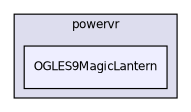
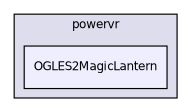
(96, 67) -> (96, 67)
